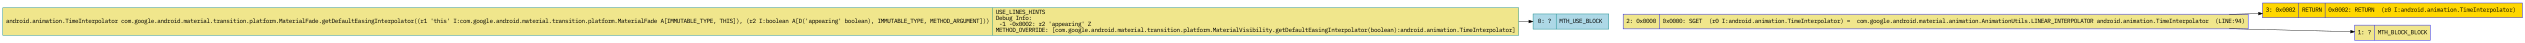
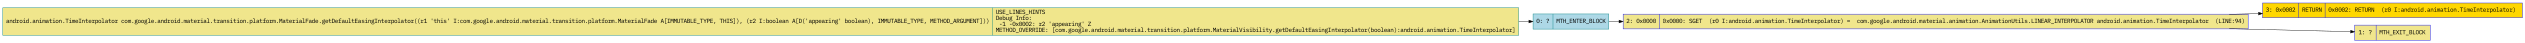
(1581, 21) -> (1581, 21)
none -> (1614, 22)
(2402, 32) -> (2402, 32)
